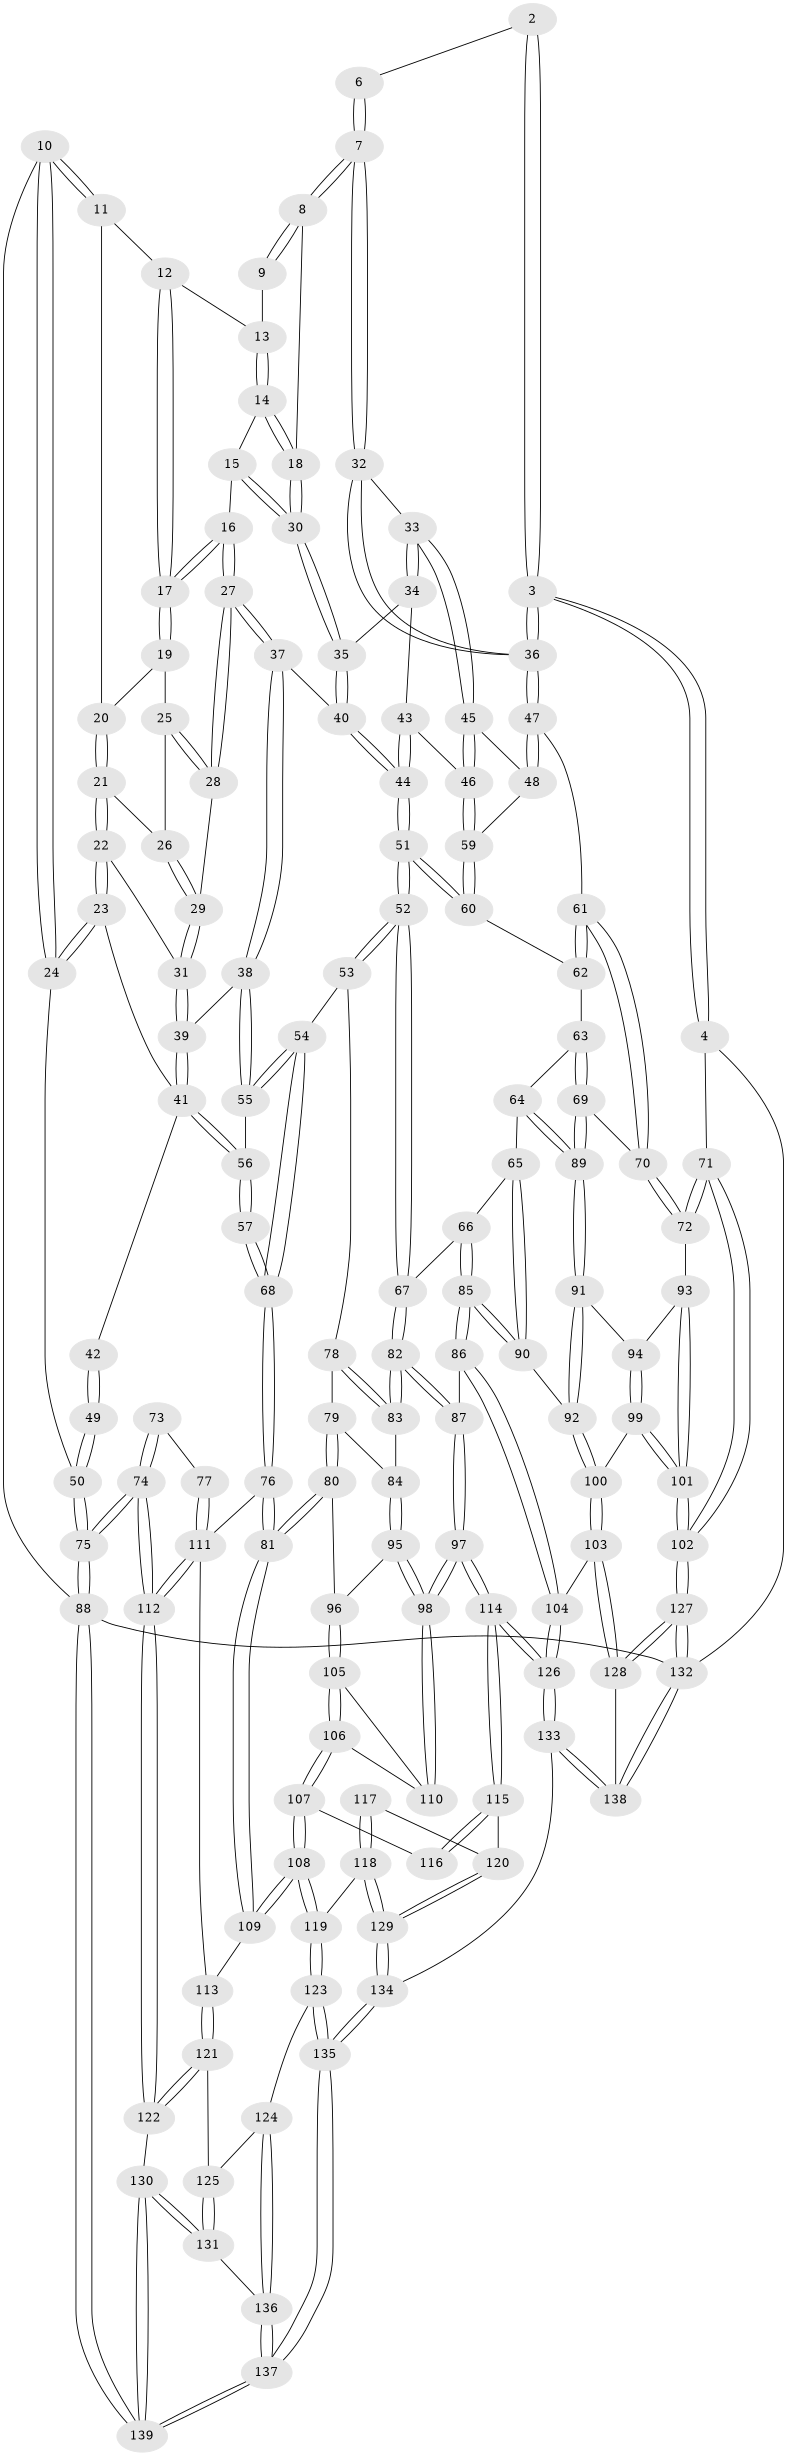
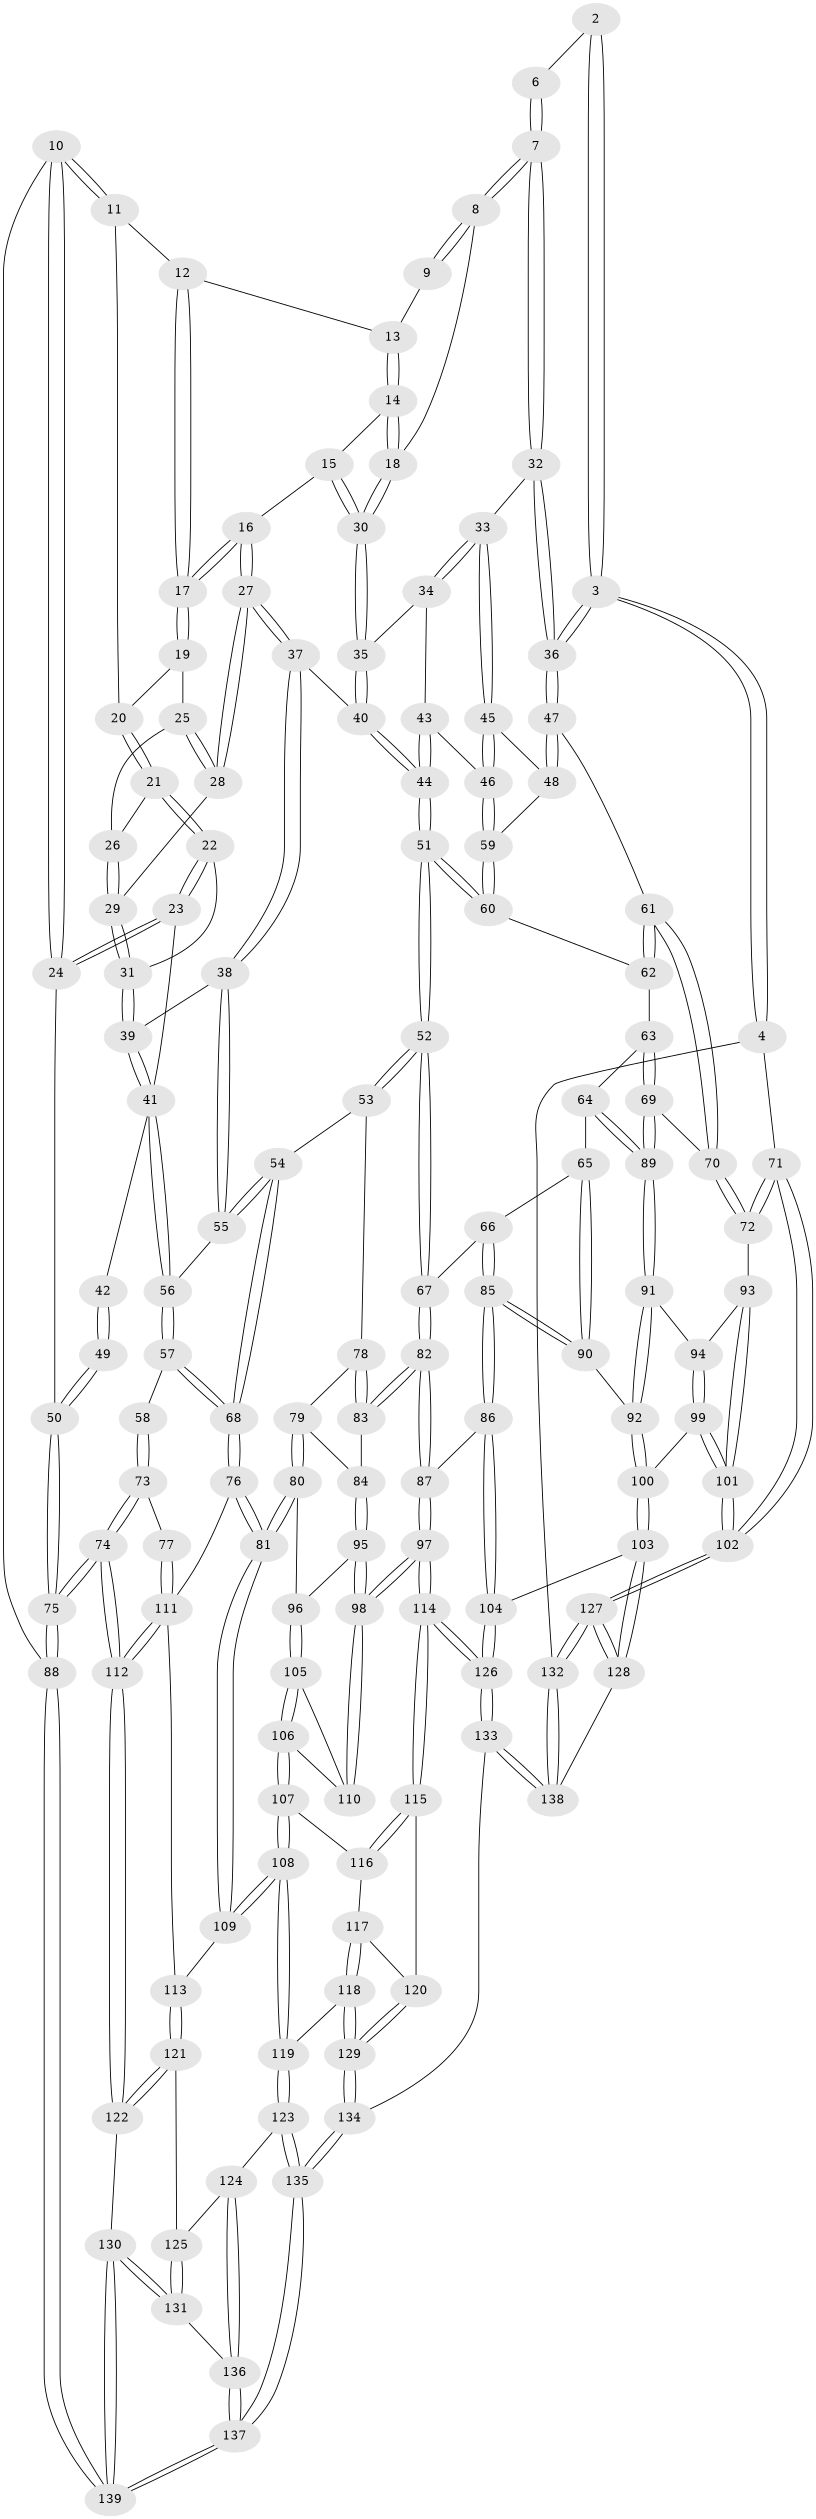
none -> (143, 1419)
(382, 1642) -> none
none -> (360, 1896)
